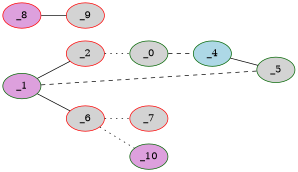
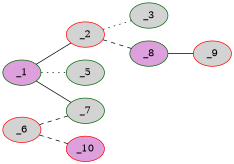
(22, 16) -> (149, 54)
none -> (117, 44)
(149, 54) -> (149, 16)
(212, 54) -> none
(149, 78) -> (54, 73)
(54, 102) -> (54, 92)
(117, 119) -> (54, 120)
(149, 119) -> (85, 111)
(117, 138) -> (54, 139)
(149, 157) -> (85, 149)
